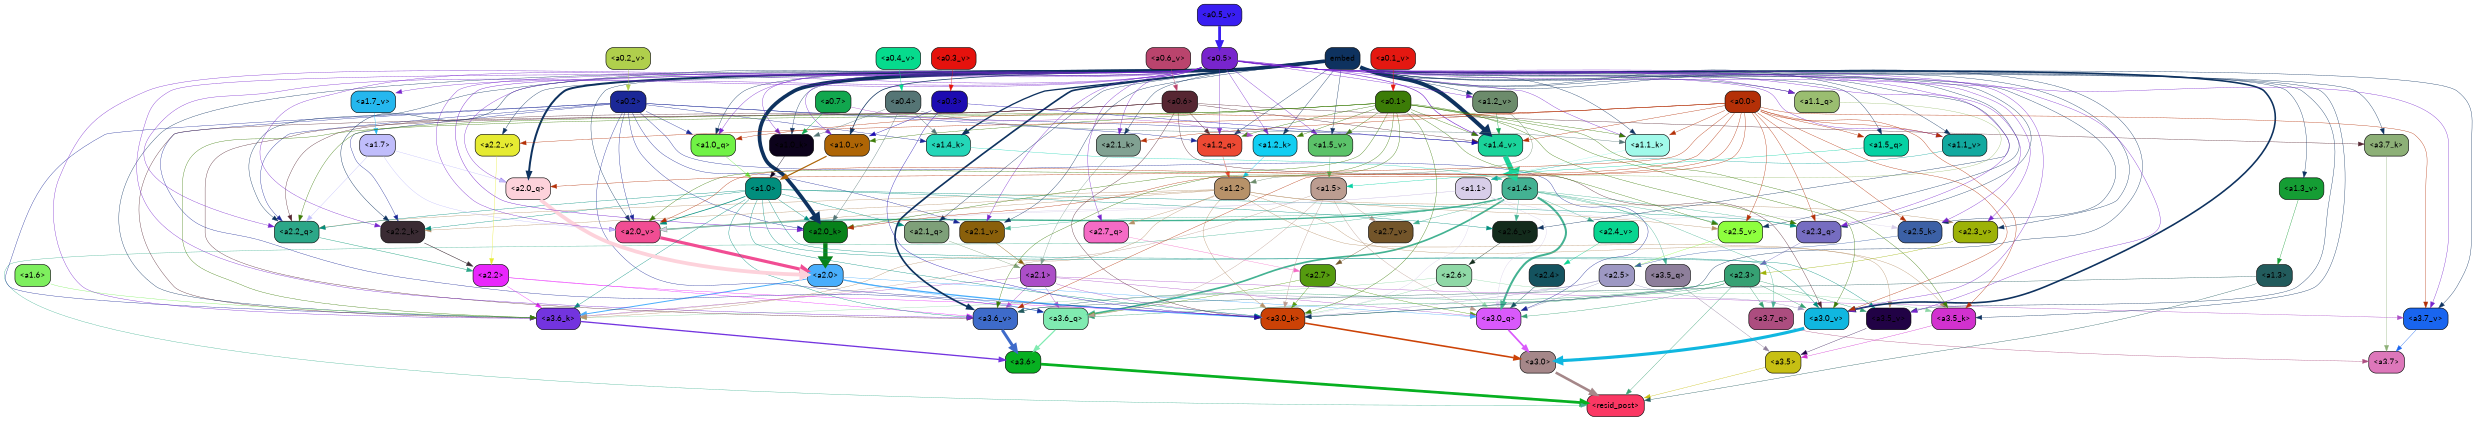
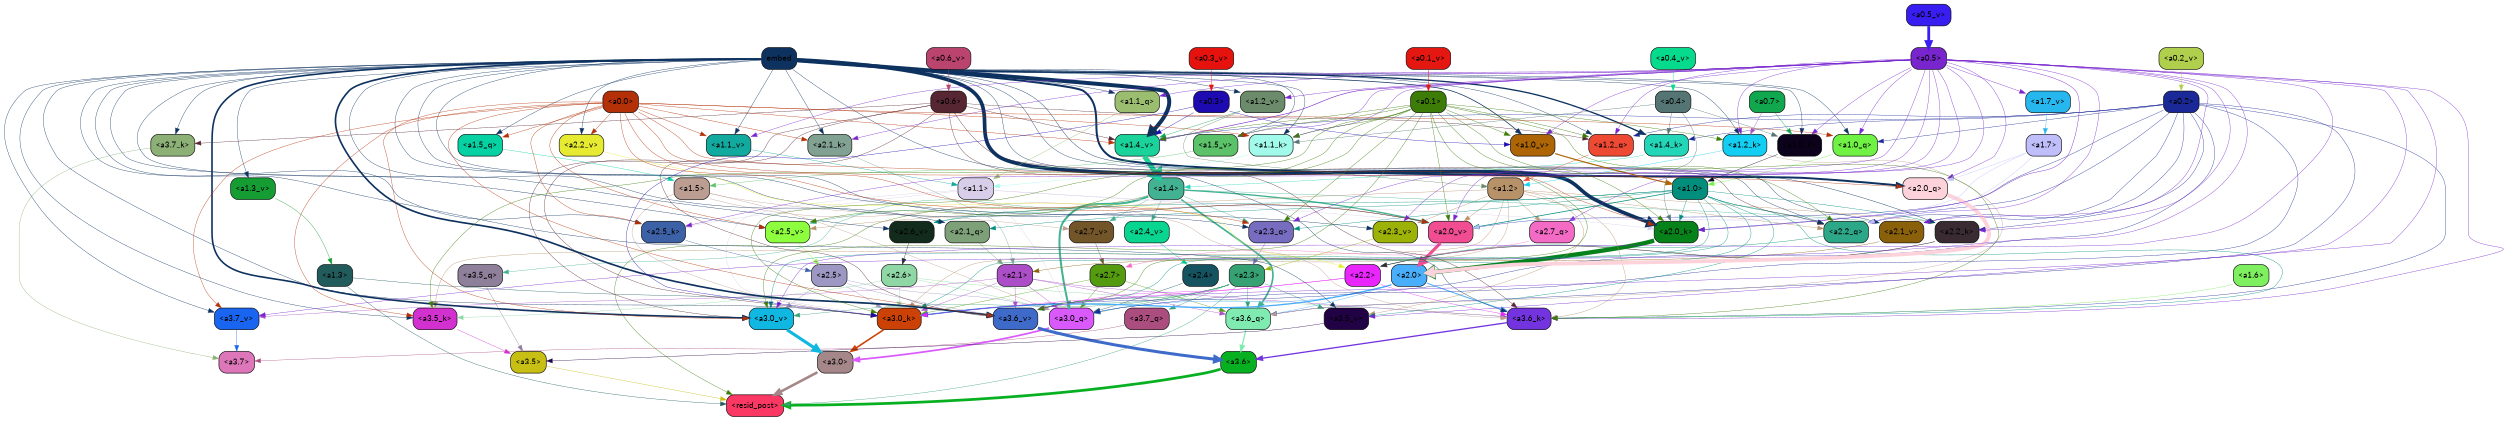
(1679, 229) -> none
(1217, 278) -> (1928, 266)
(38, 299) -> (849, 238)
